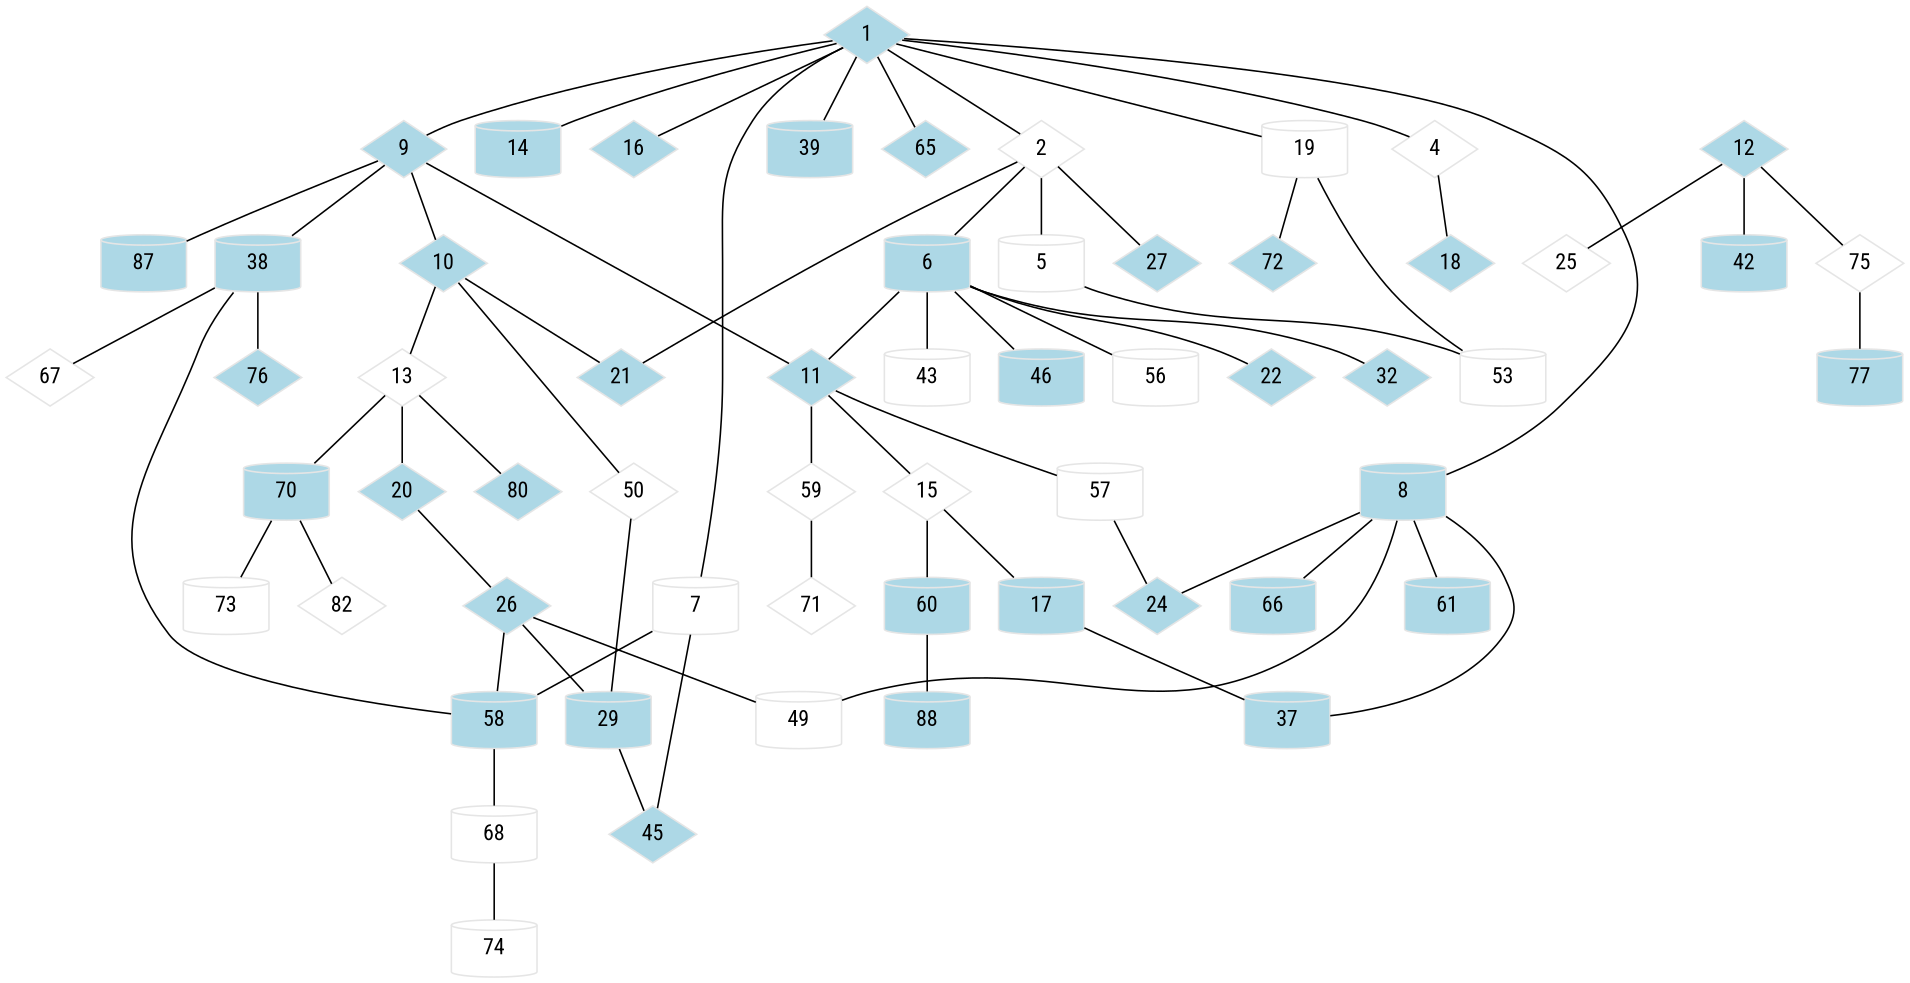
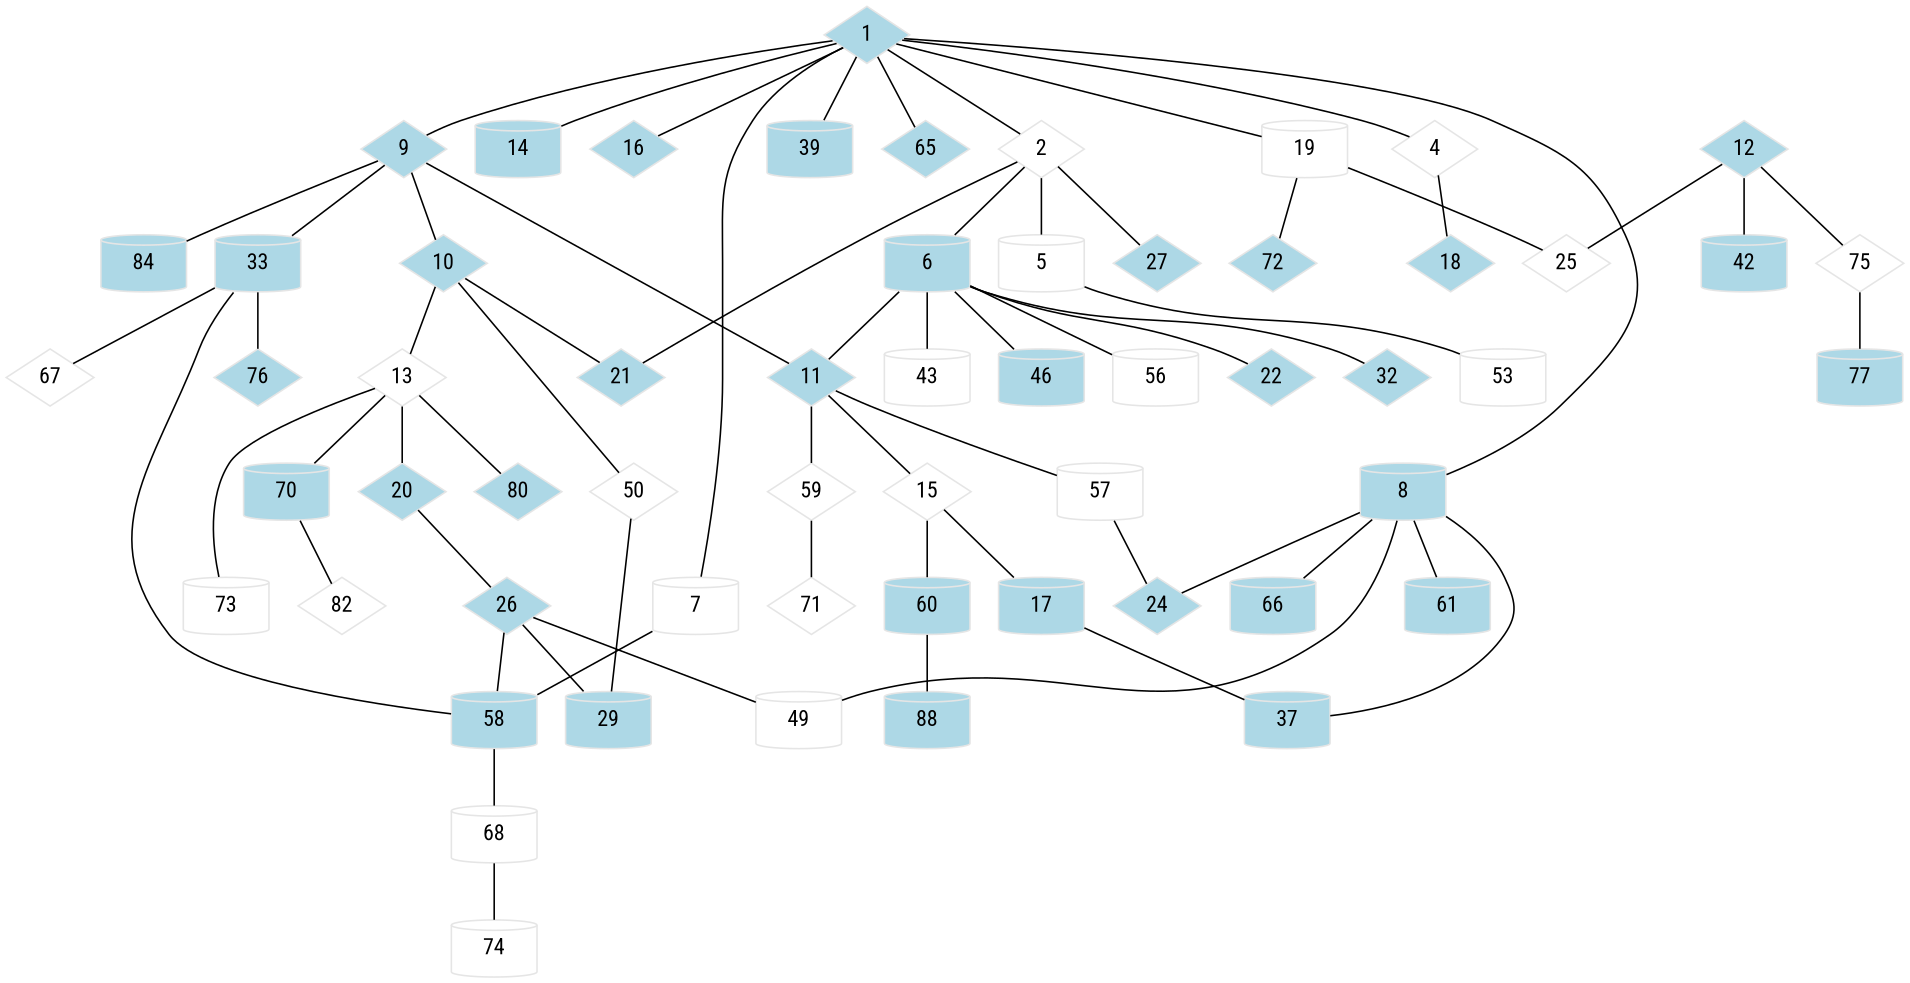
(144, 263) -> (144, 263)
(258, 263) -> (258, 263)
(1378, 275) -> (1456, 212)
(256, 549) -> (247, 447)
(653, 834) -> none
